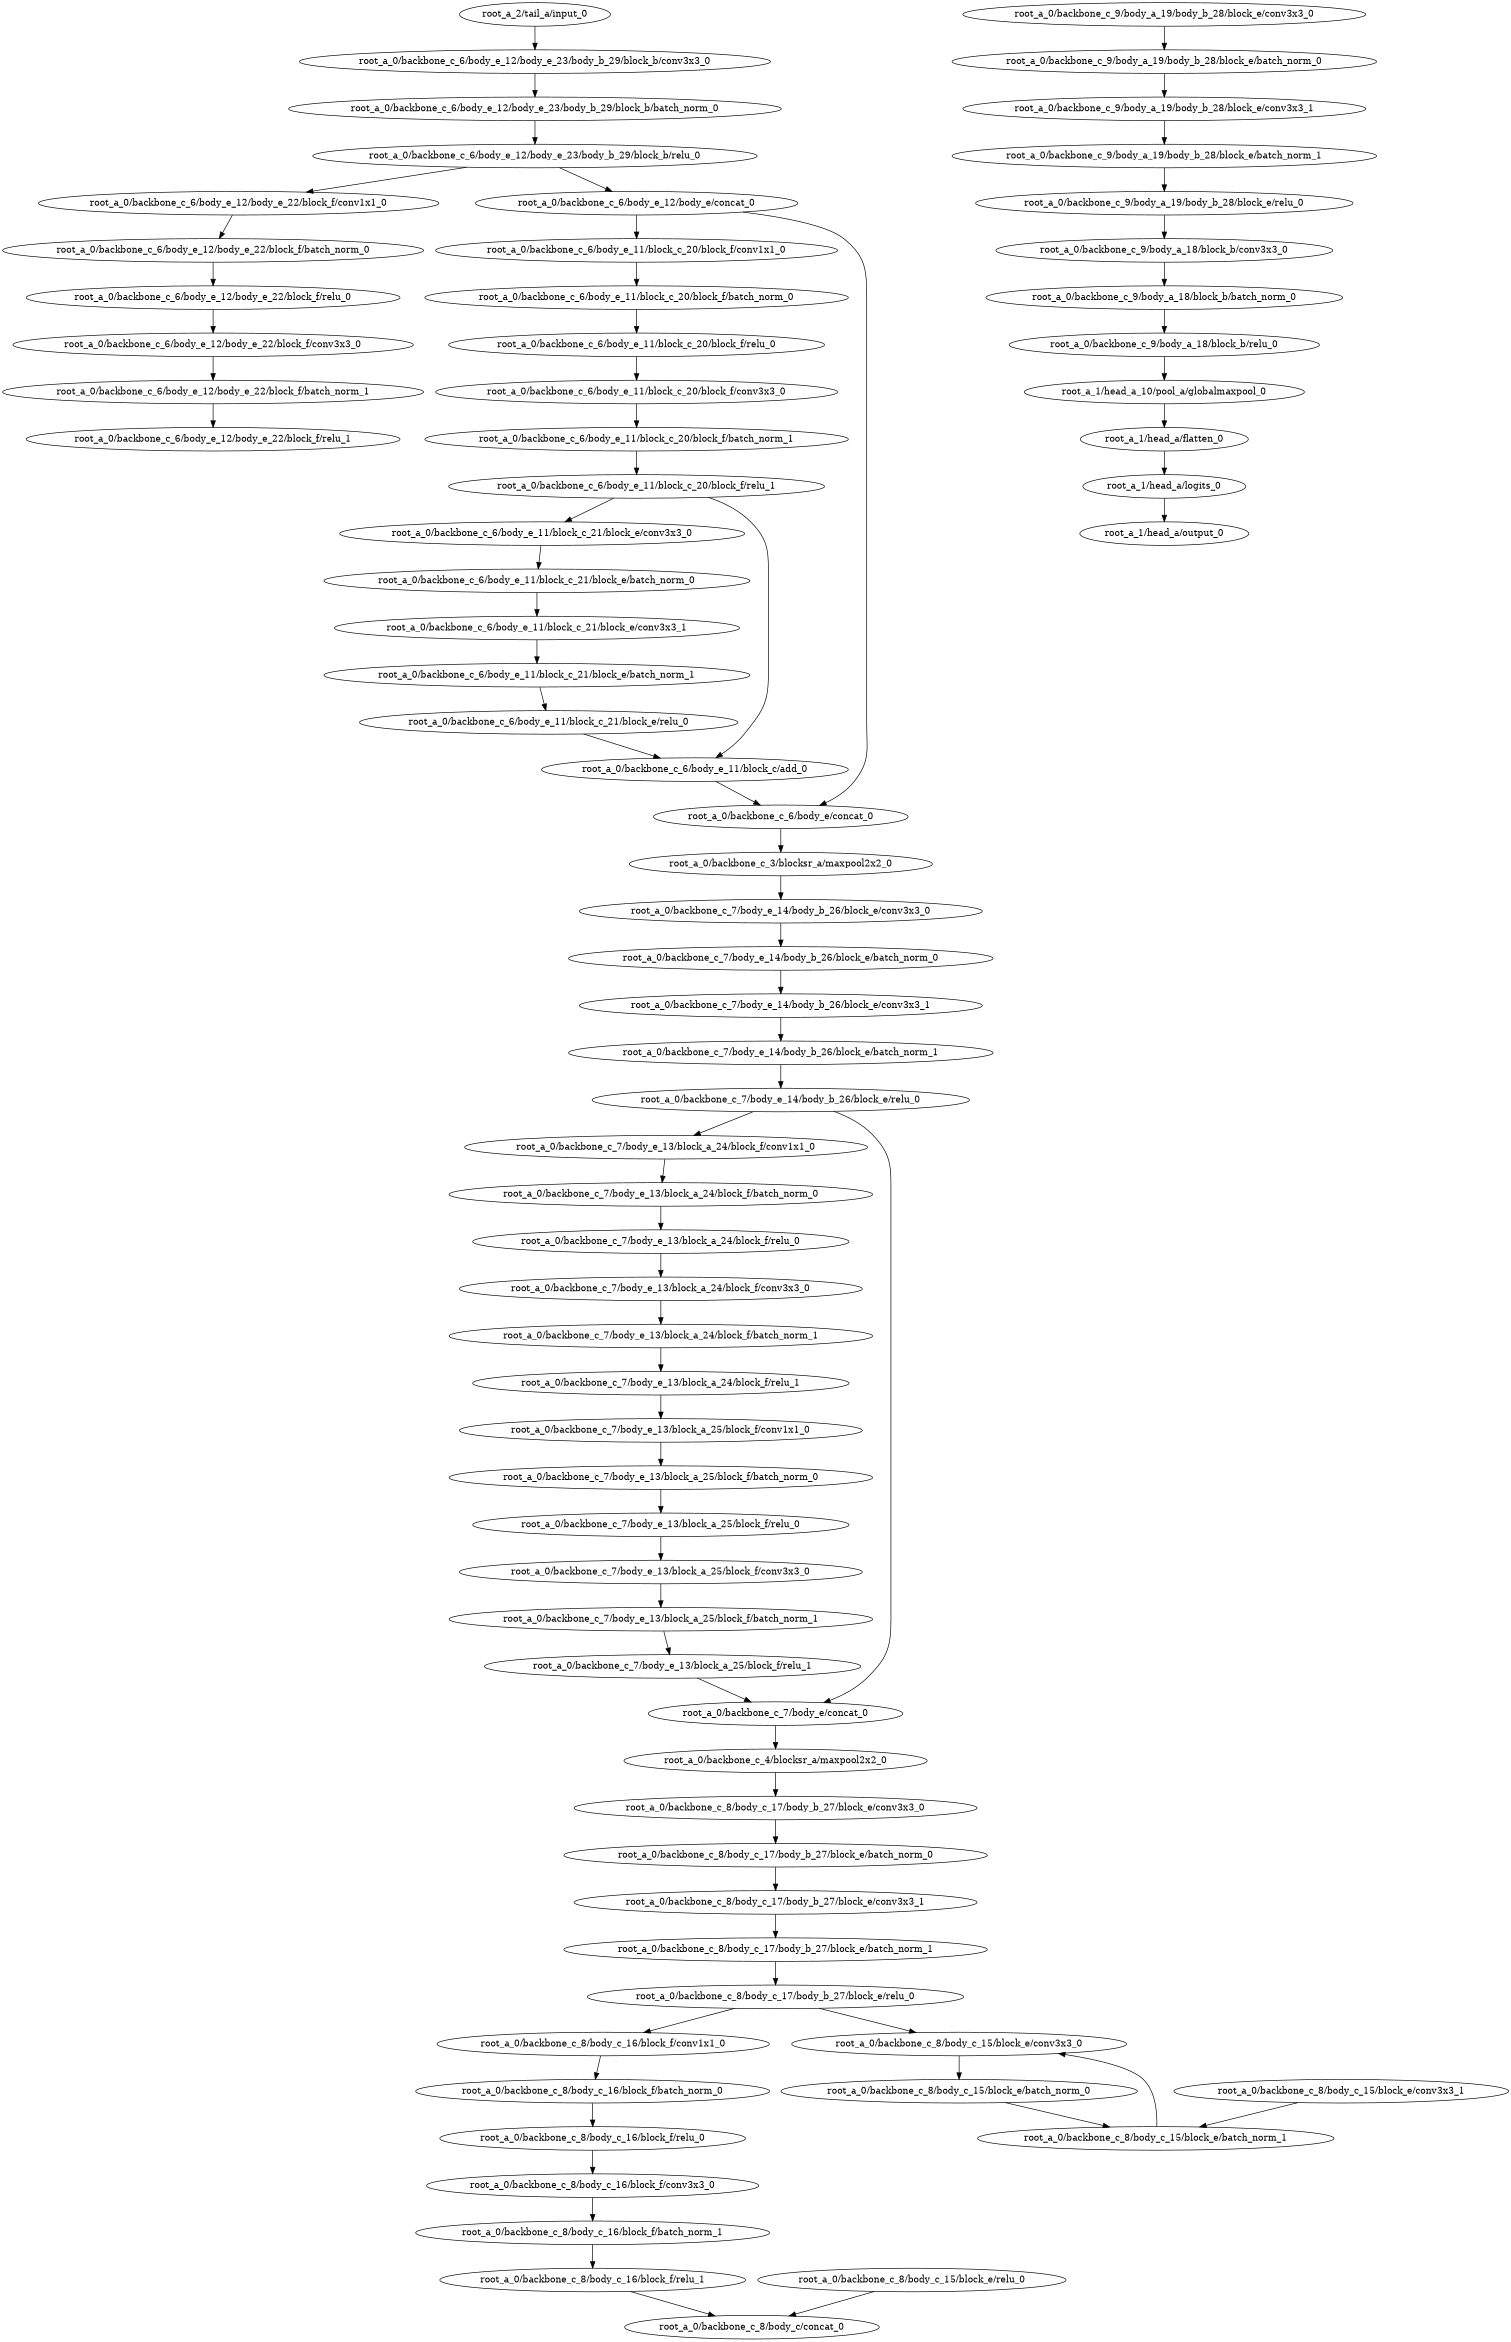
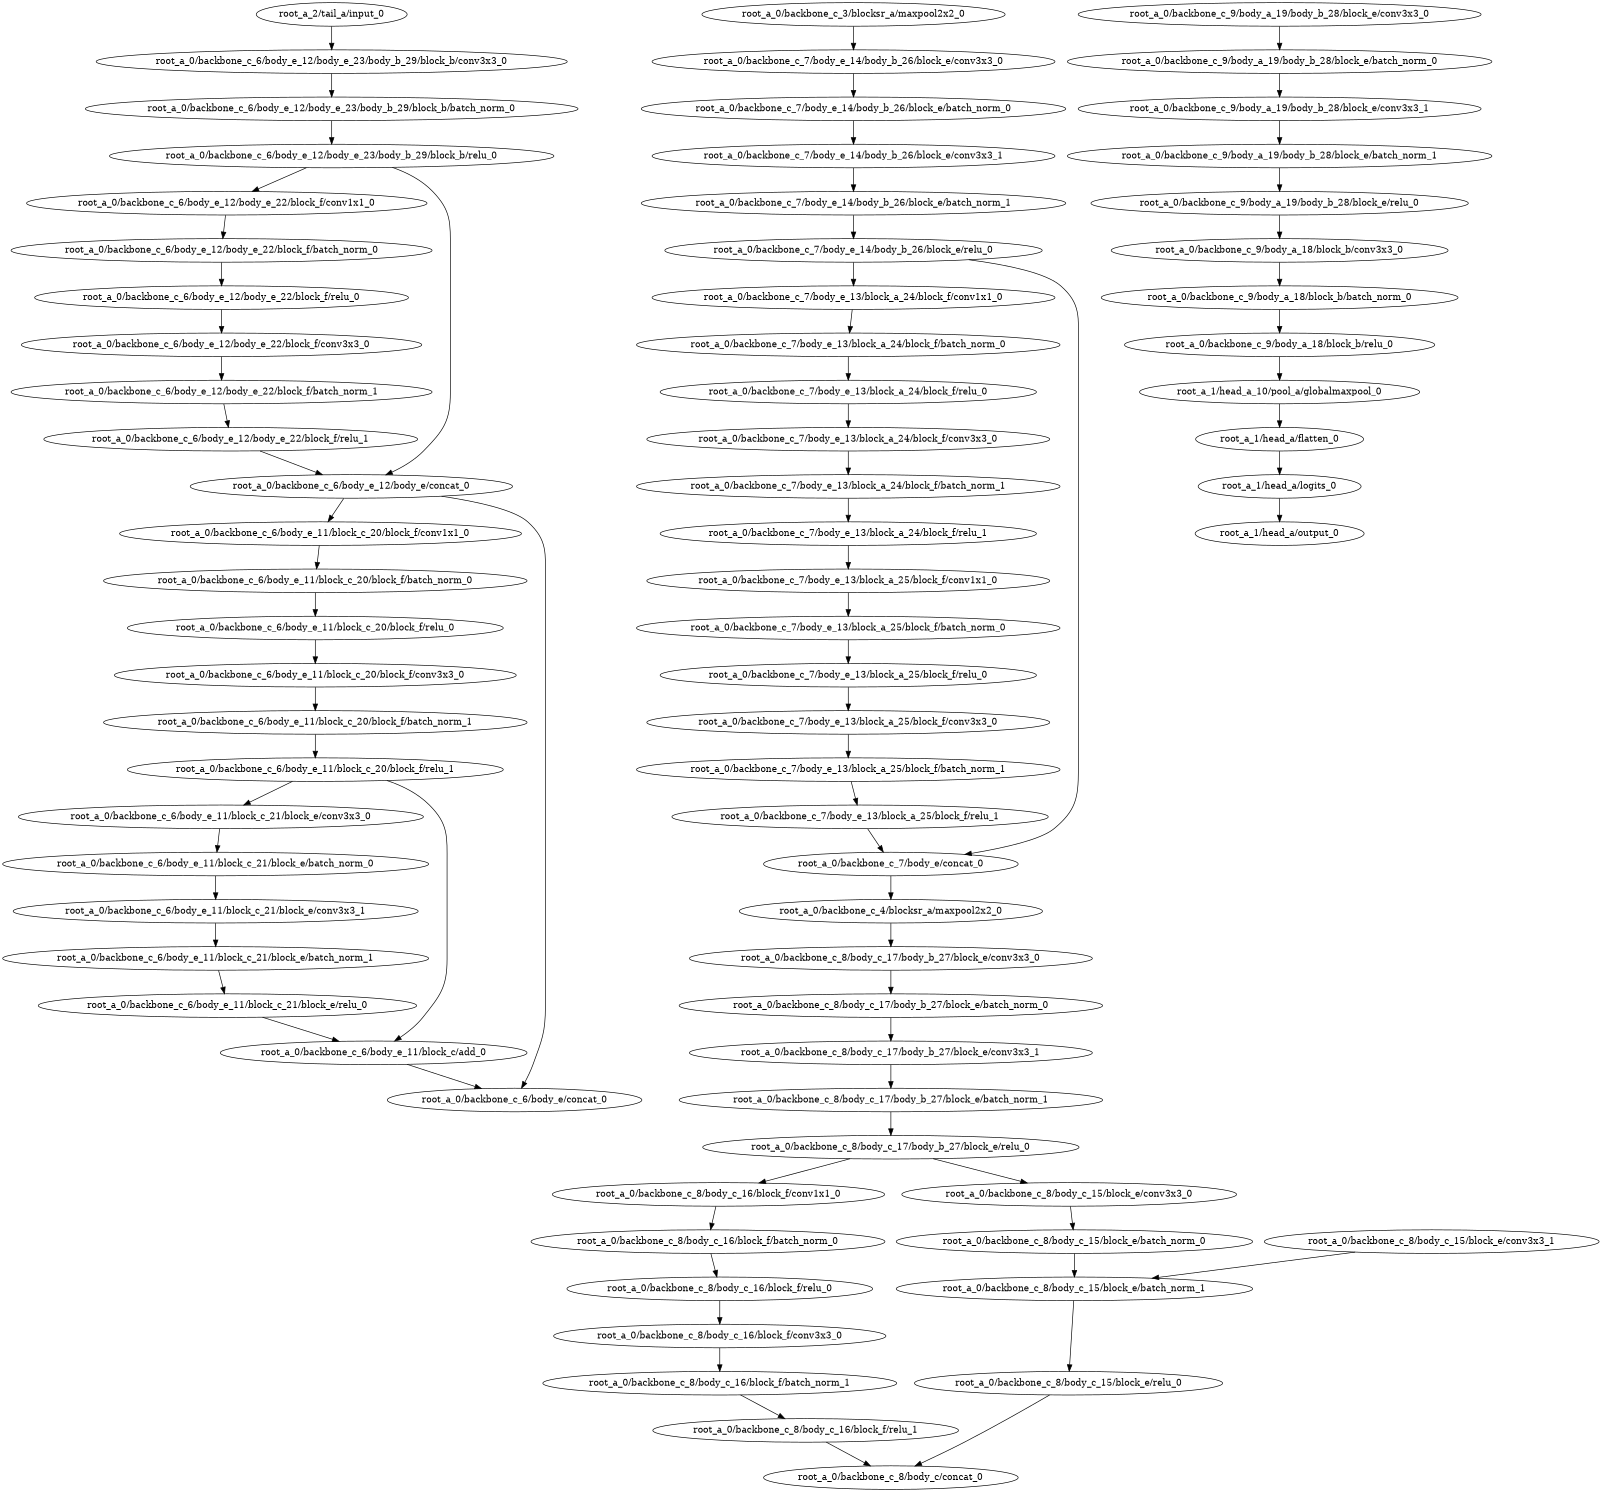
none -> (288, 462)
(781, 837) -> none
(1130, 2071) -> (1072, 1333)
